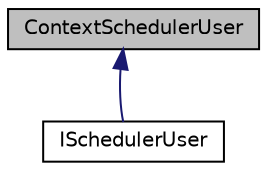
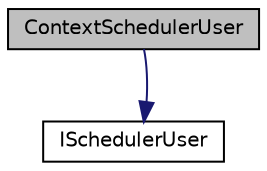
(120, 96) -> (147, 75)
